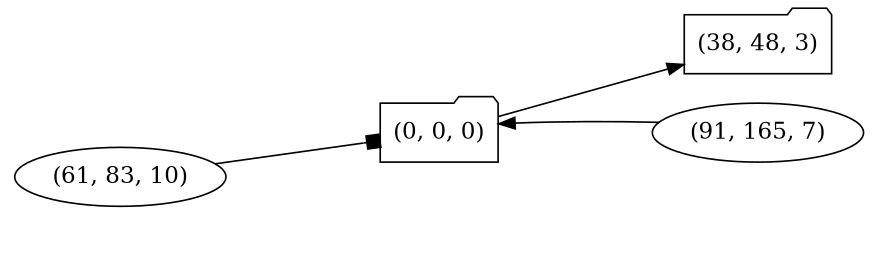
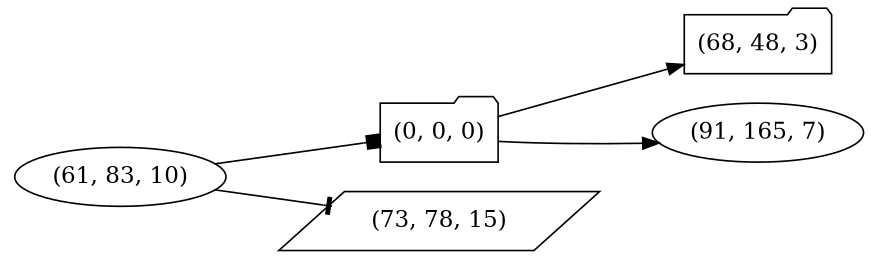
(758, 44) -> (758, 44)
(587, 122) -> (570, 144)
none -> (439, 221)
